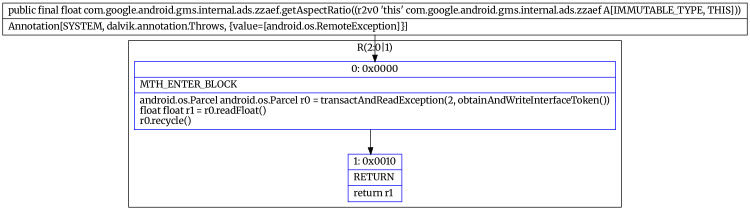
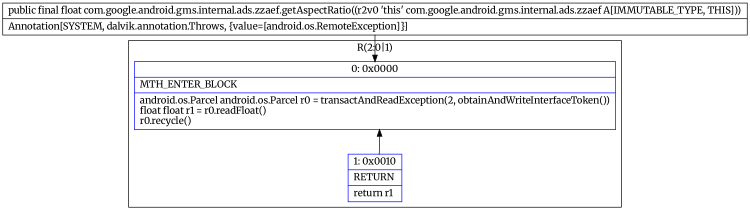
(370, 138) -> (379, 145)
